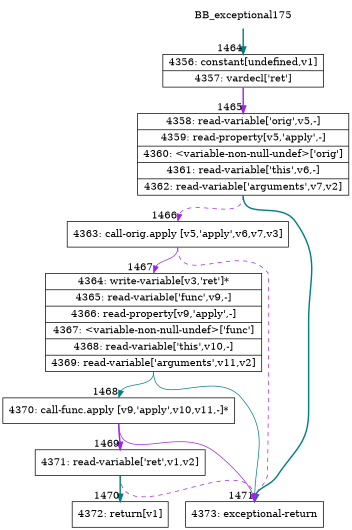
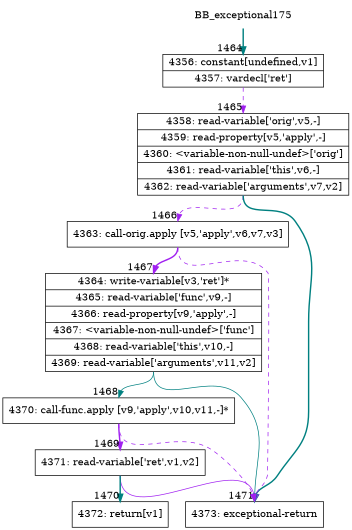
(243, 97) -> (243, 97)
(169, 259) -> (169, 259)
(190, 443) -> (190, 443)
(184, 489) -> (184, 489)
